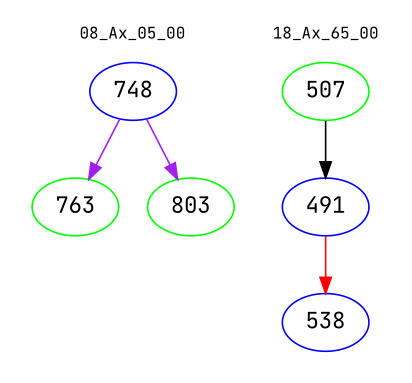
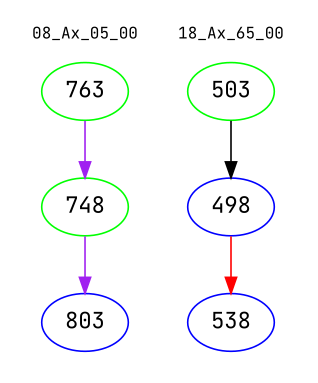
(133, 91) -> (85, 207)
(326, 91) -> (231, 91)
(108, 142) -> (85, 141)
(191, 207) -> (85, 322)
(326, 207) -> (231, 207)
